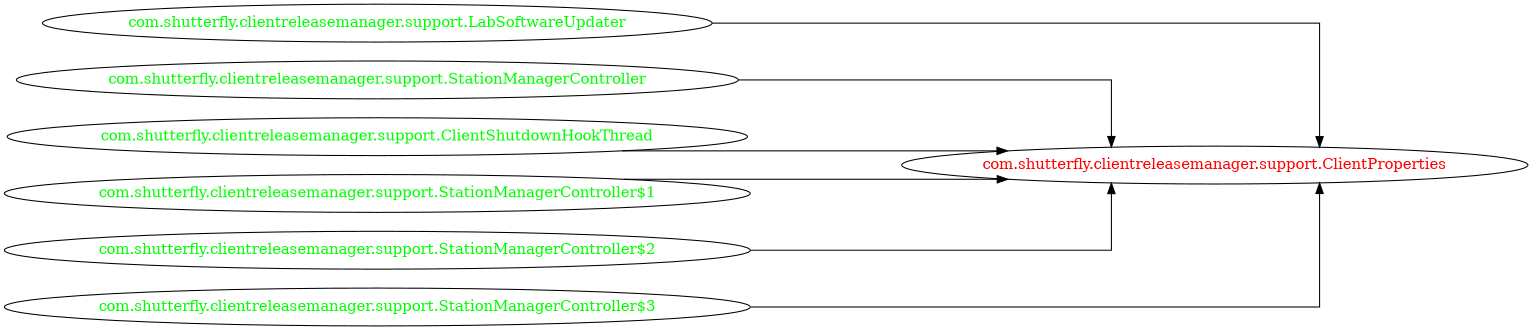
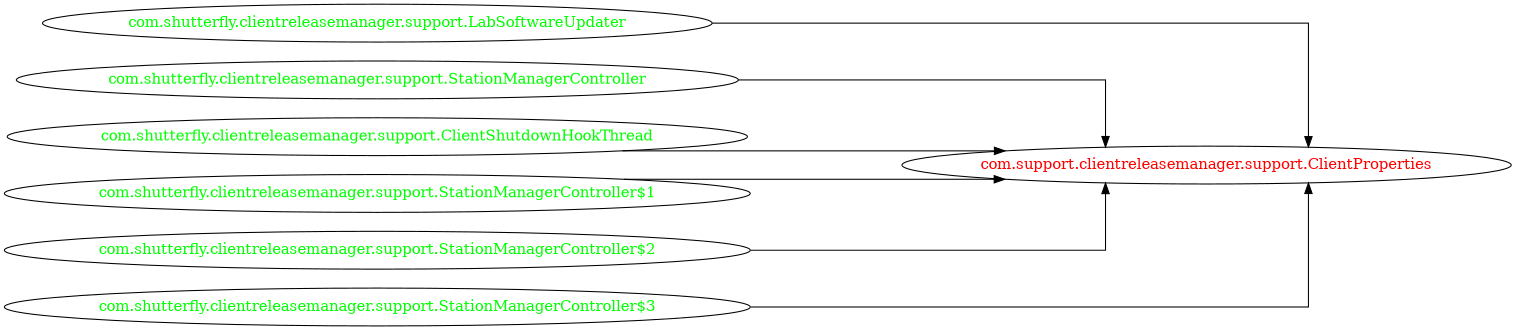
(1215, 165) -> (1207, 165)
